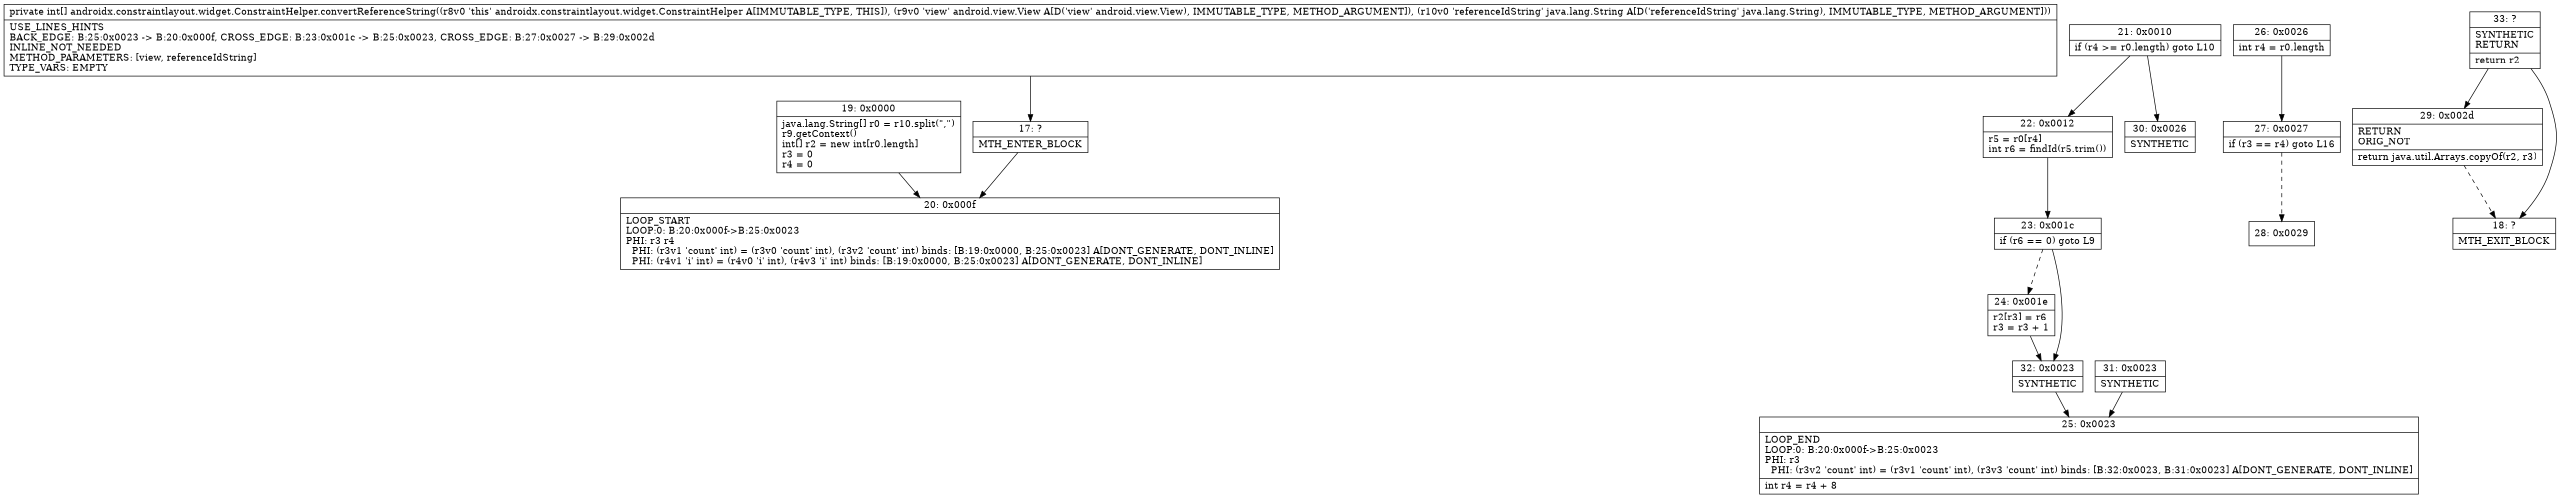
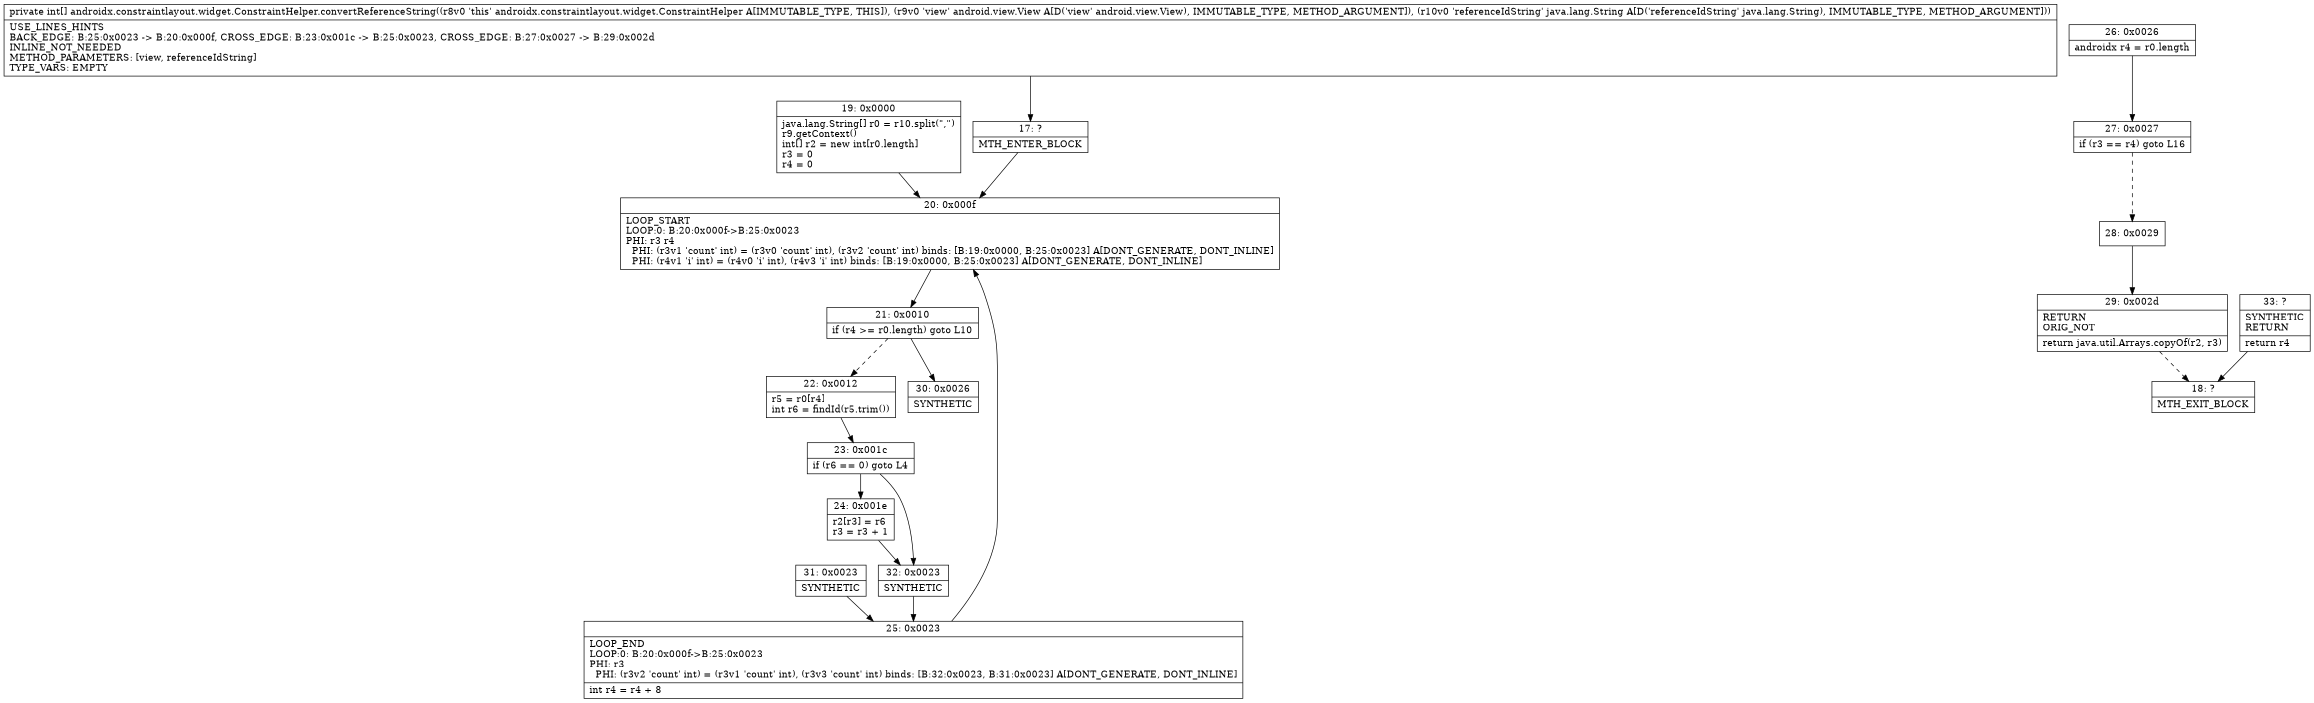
(2282, 48) -> (2132, 48)
(2498, 61) -> (2268, 343)
(2102, 84) -> (872, 355)
(2478, 86) -> (2132, 267)
(2048, 241) -> (861, 466)
(2037, 269) -> (861, 483)
none -> (923, 285)
none -> (997, 453)
